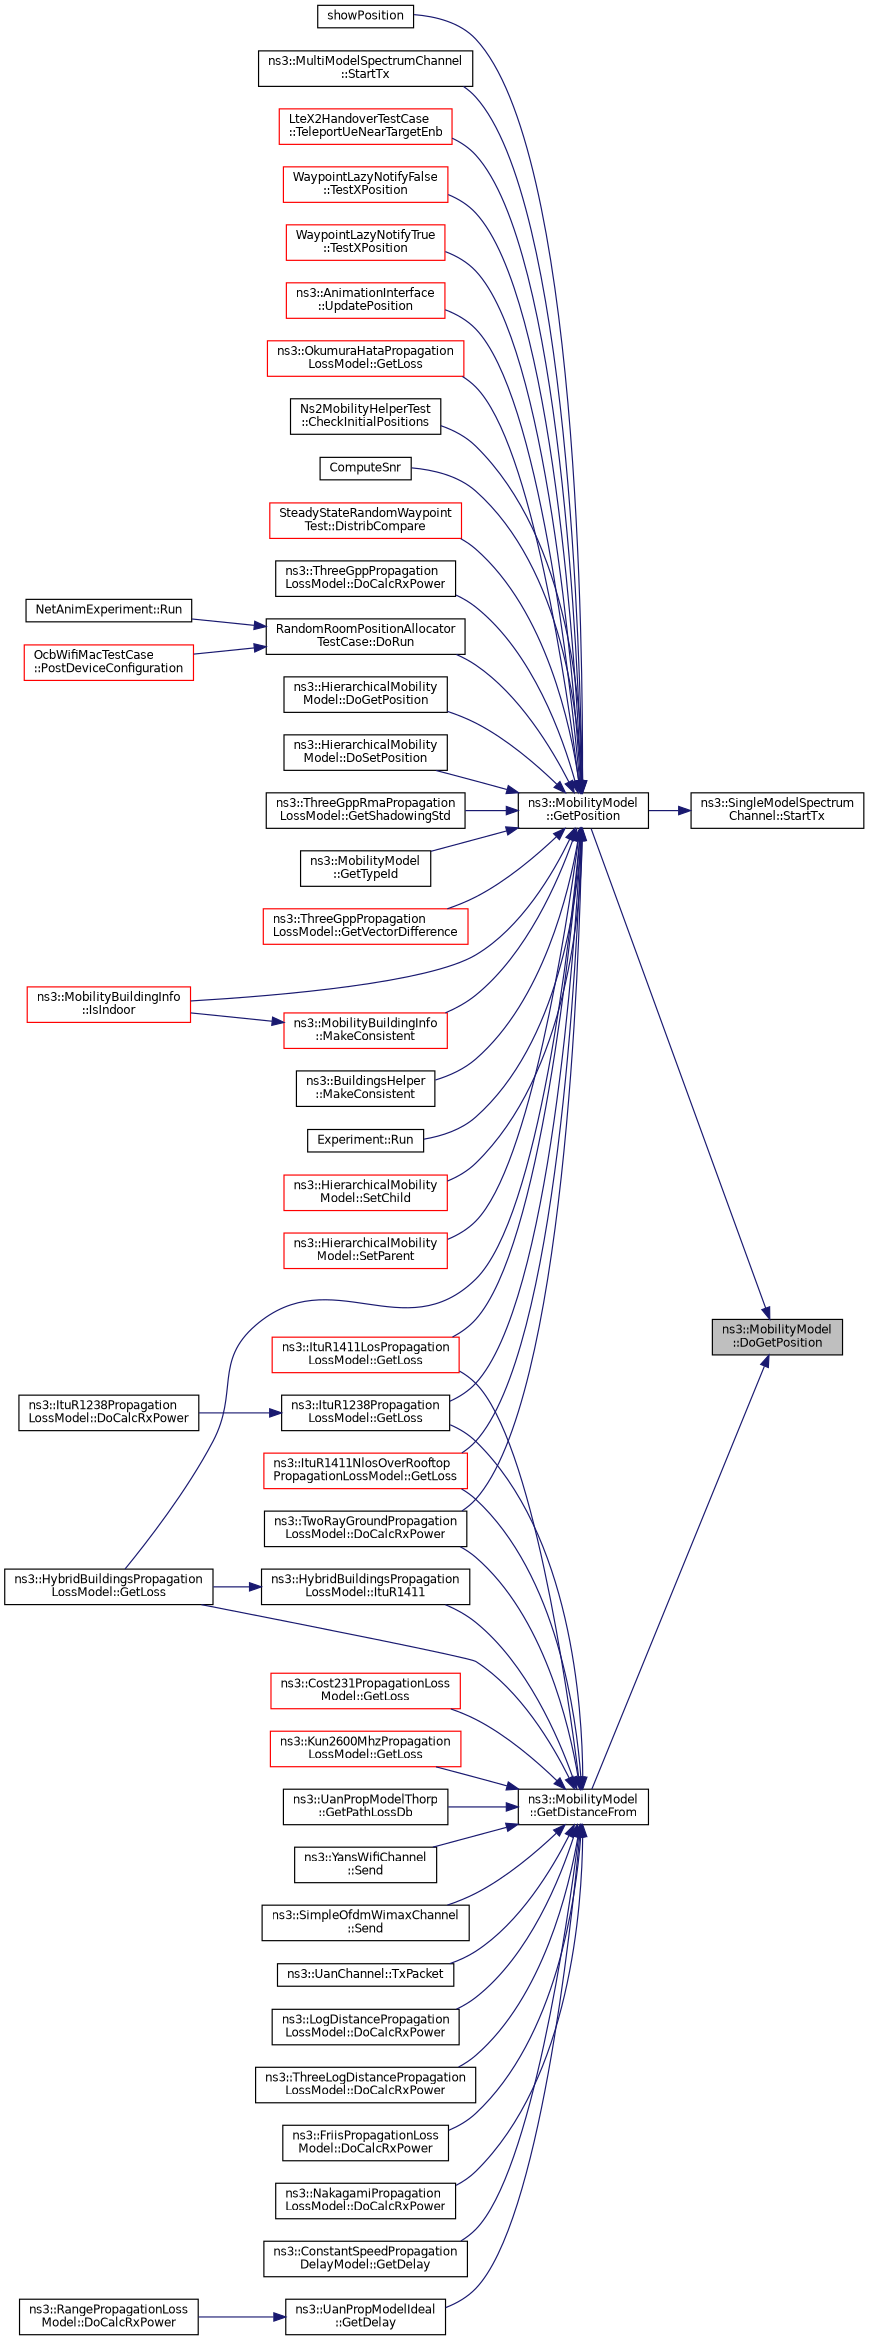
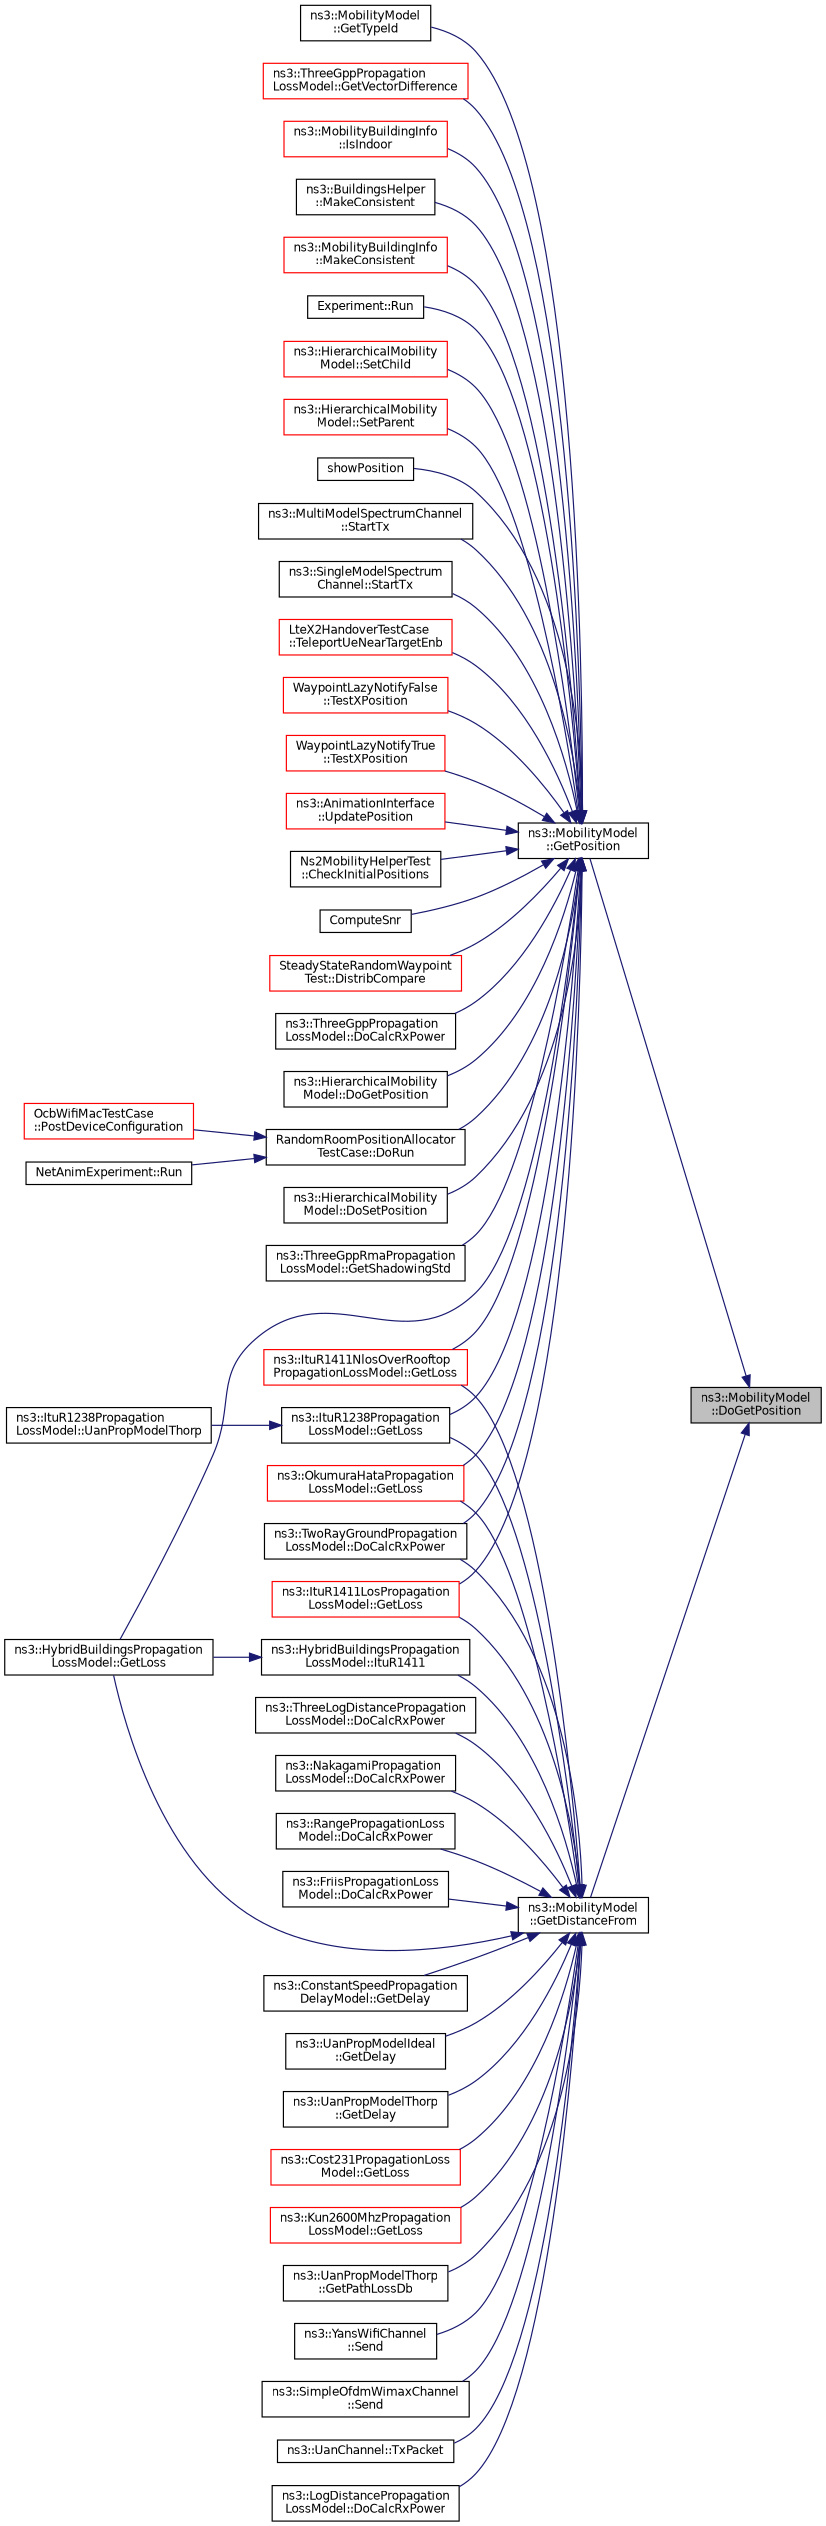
(664, 811) -> (536, 689)
(231, 1017) -> none
(109, 1413) -> (109, 1425)
none -> (550, 1724)
none -> (366, 2109)
(236, 2317) -> (492, 1867)
